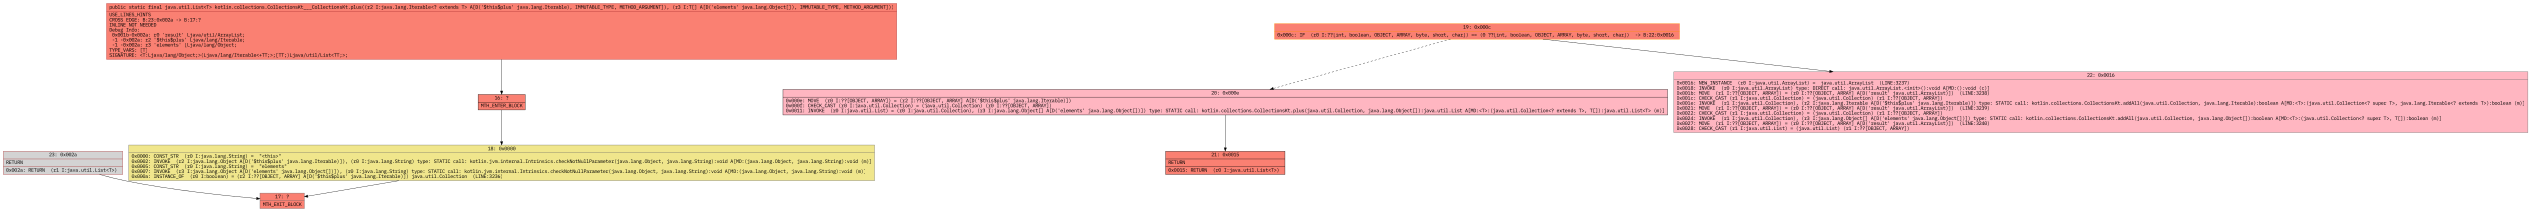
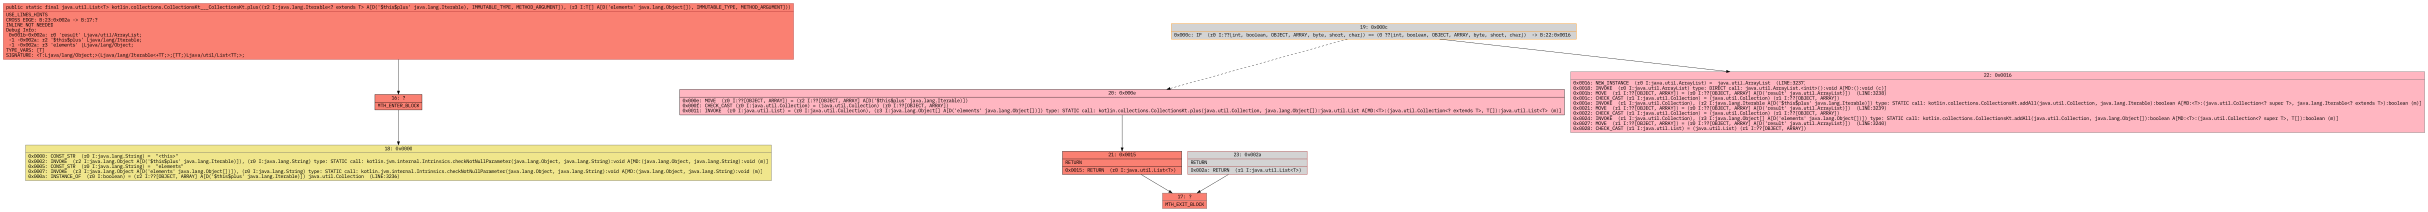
(1477, 31) -> (1374, 31)
(353, 188) -> (1155, 183)
